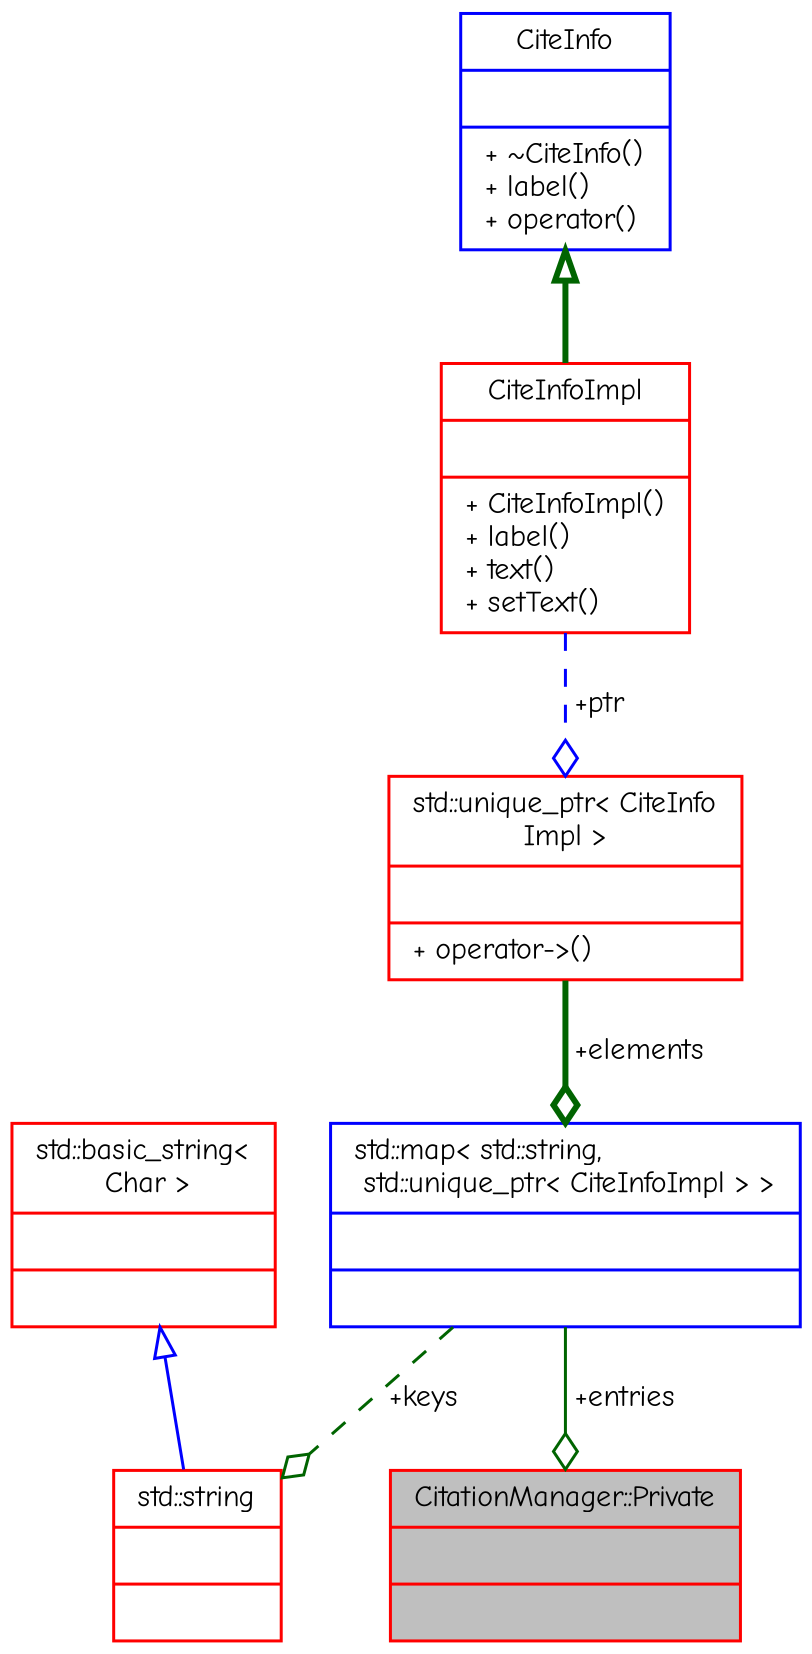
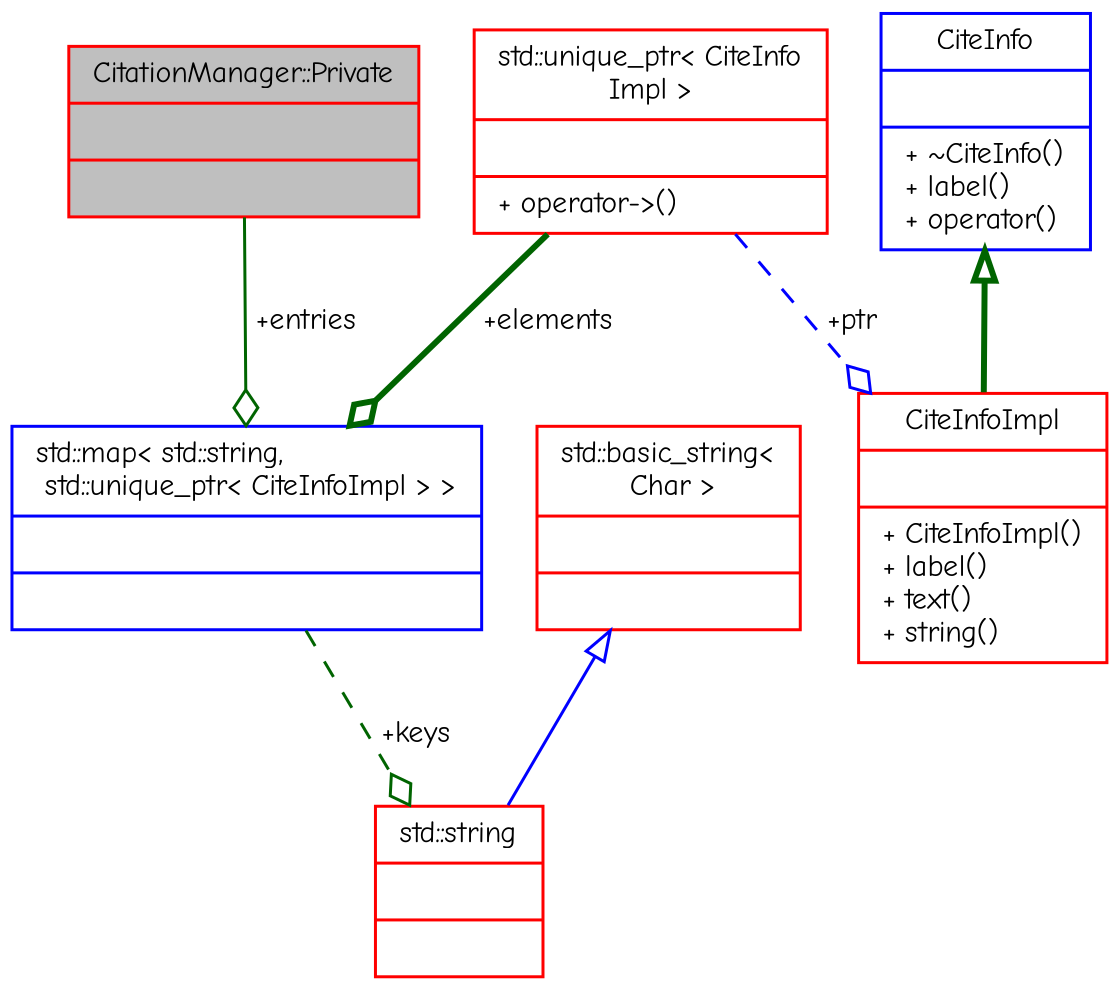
(534, 603) -> (942, 633)
(565, 686) -> (791, 299)
(565, 1380) -> (245, 303)
